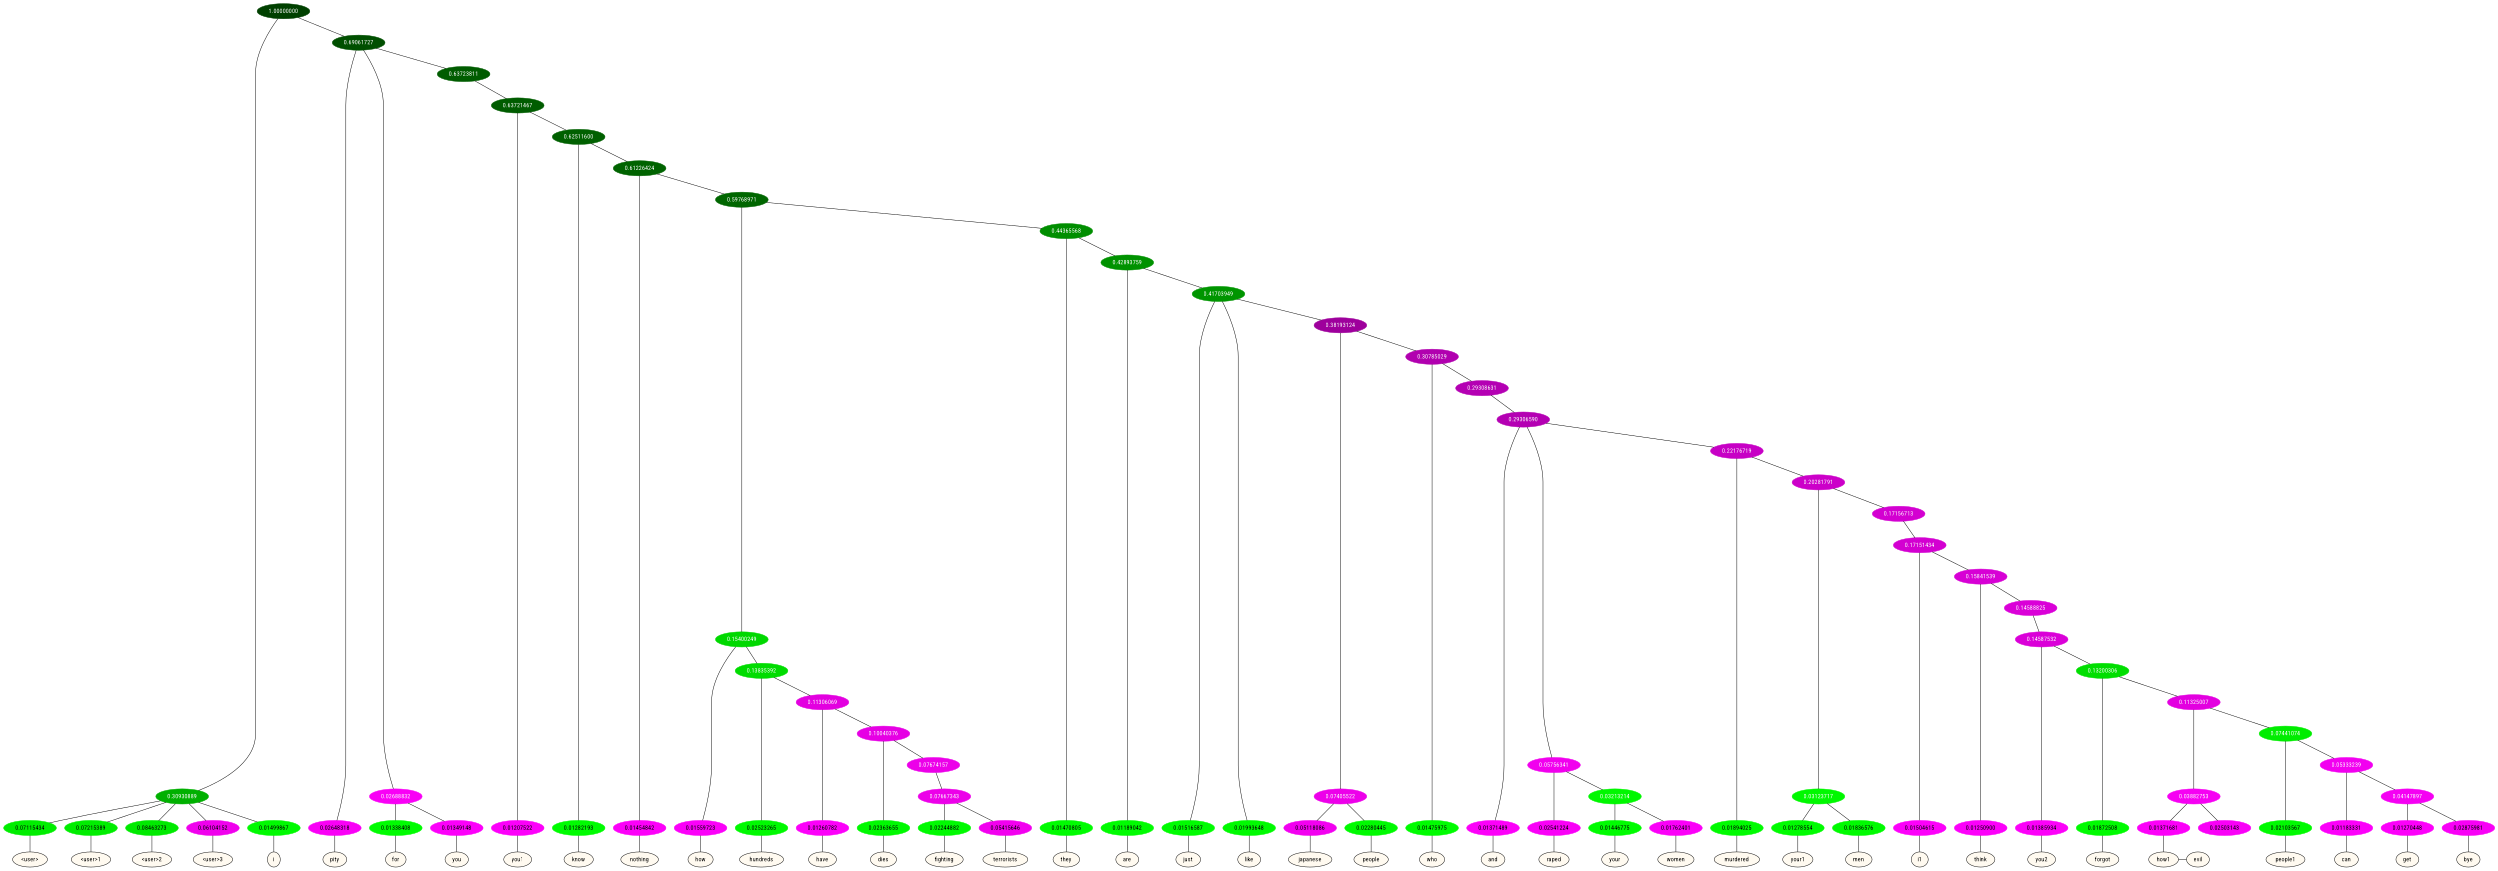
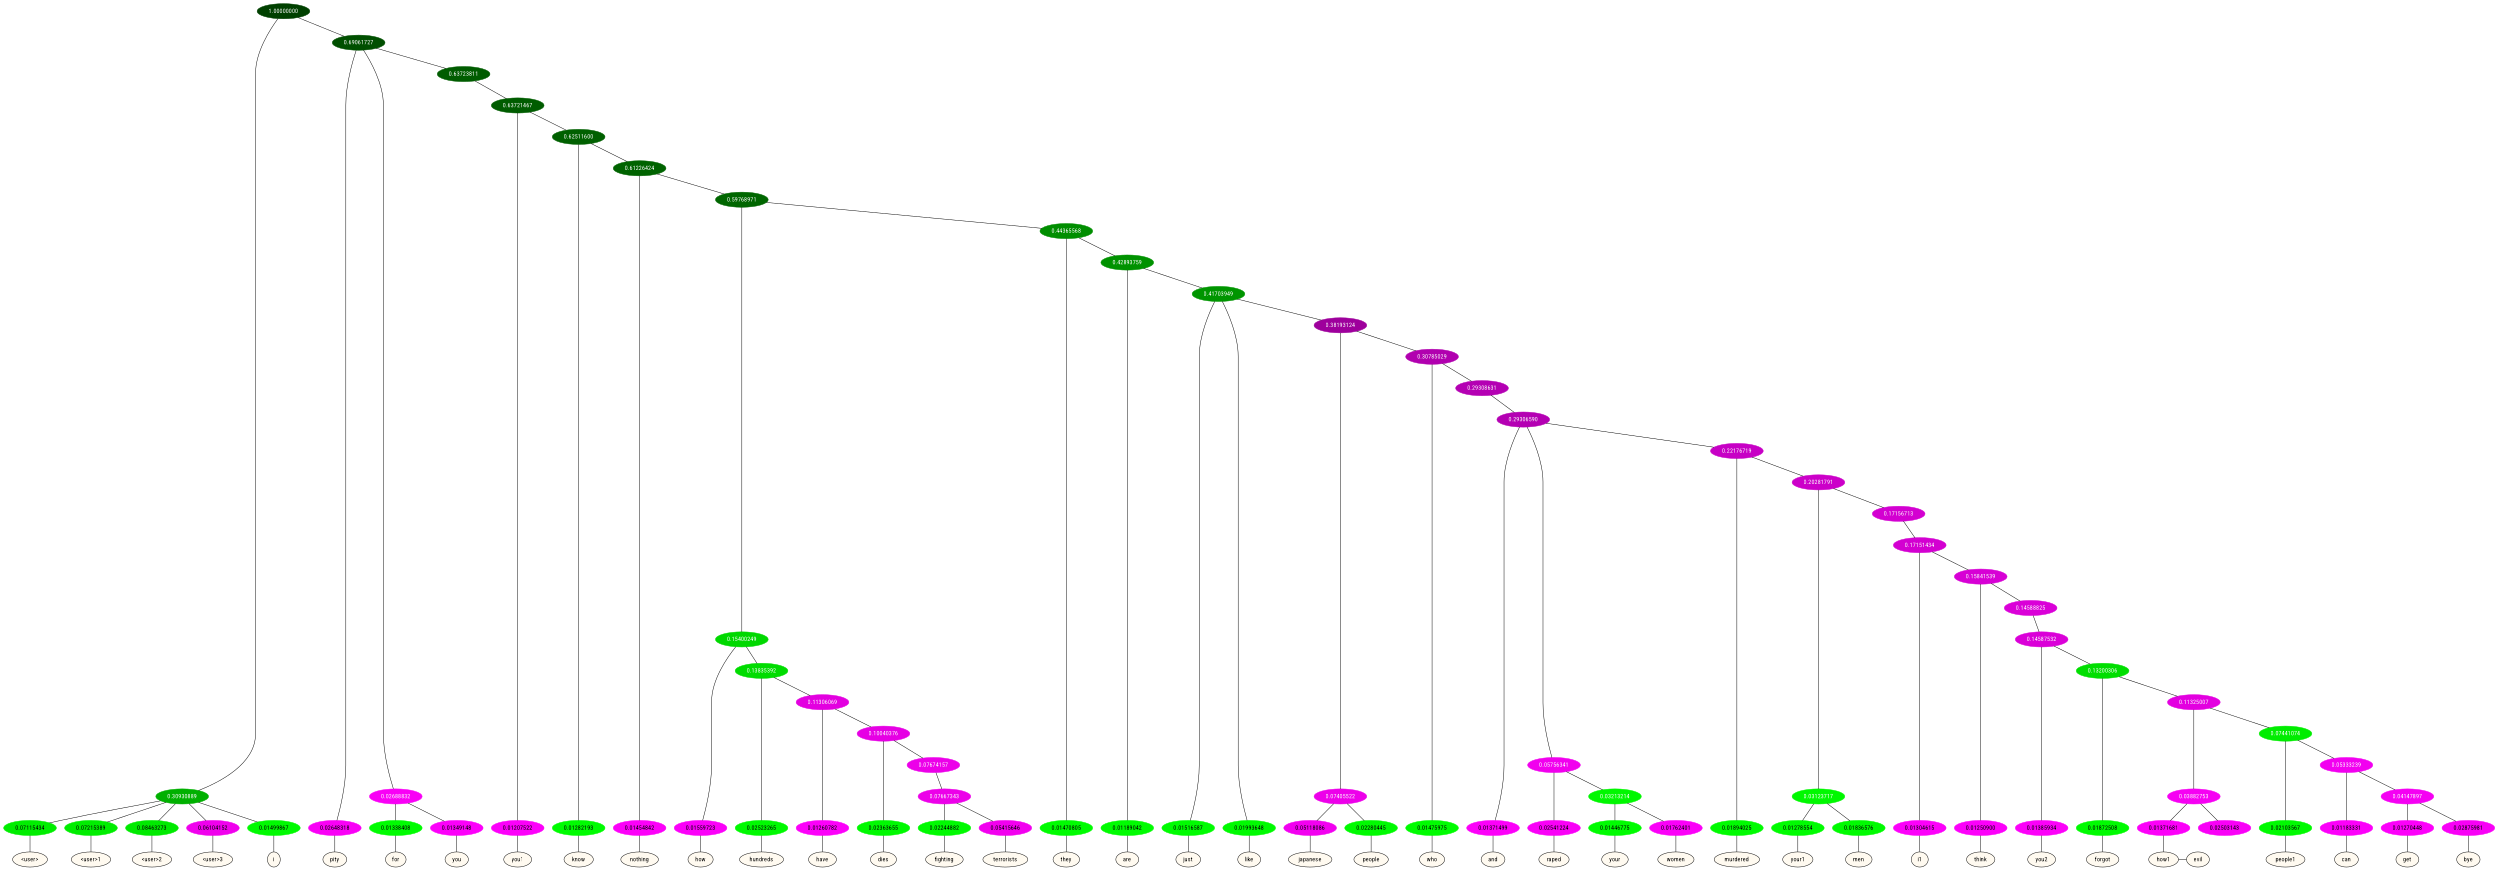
(1493, 828) -> (1493, 828)
(1920, 828) -> (1920, 828)
